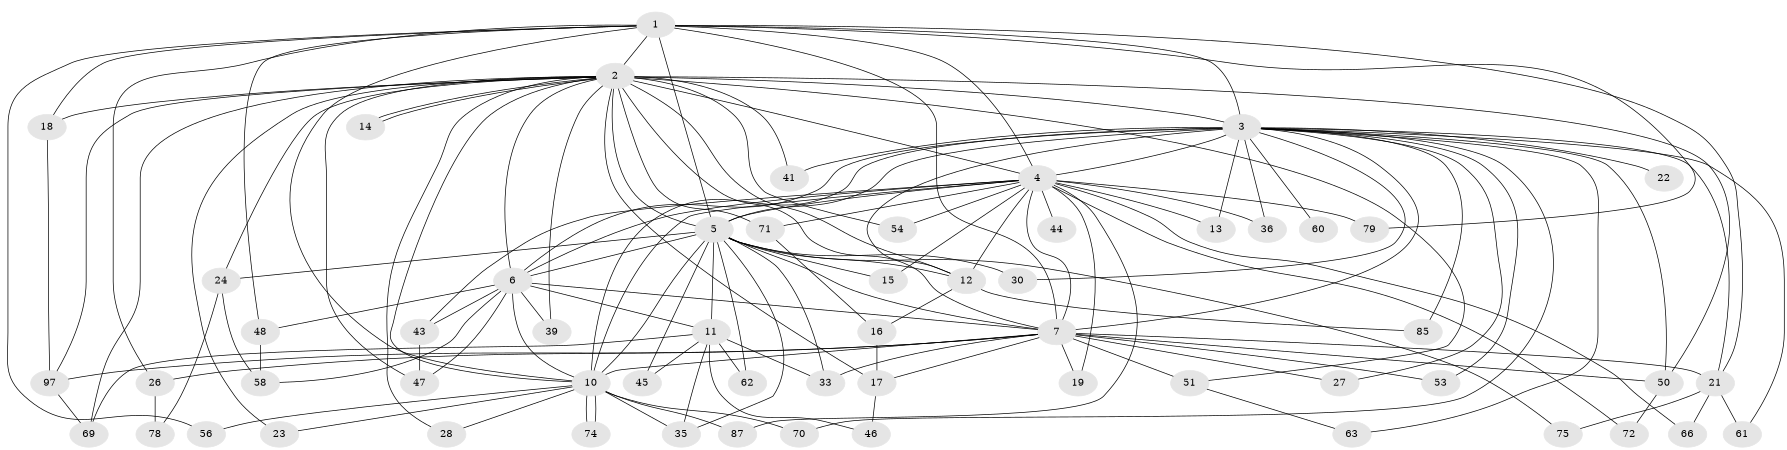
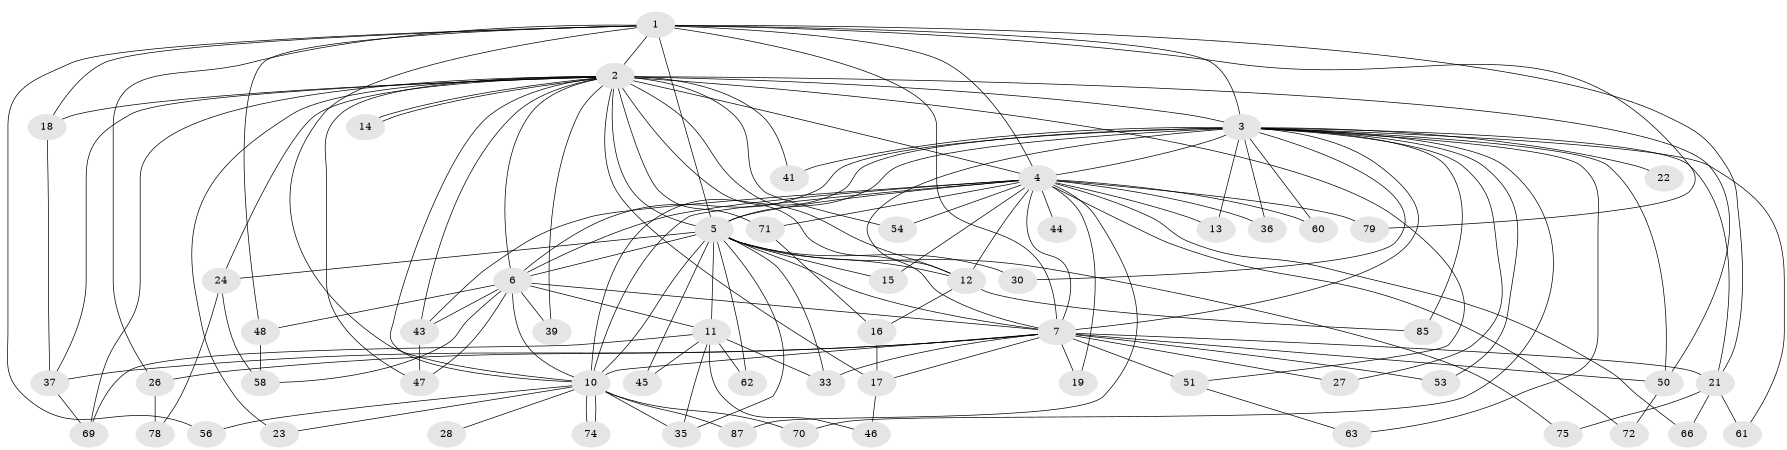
none -> (1244, 204)
(416, 208) -> (473, 169)
(50, 383) -> (50, 383)
